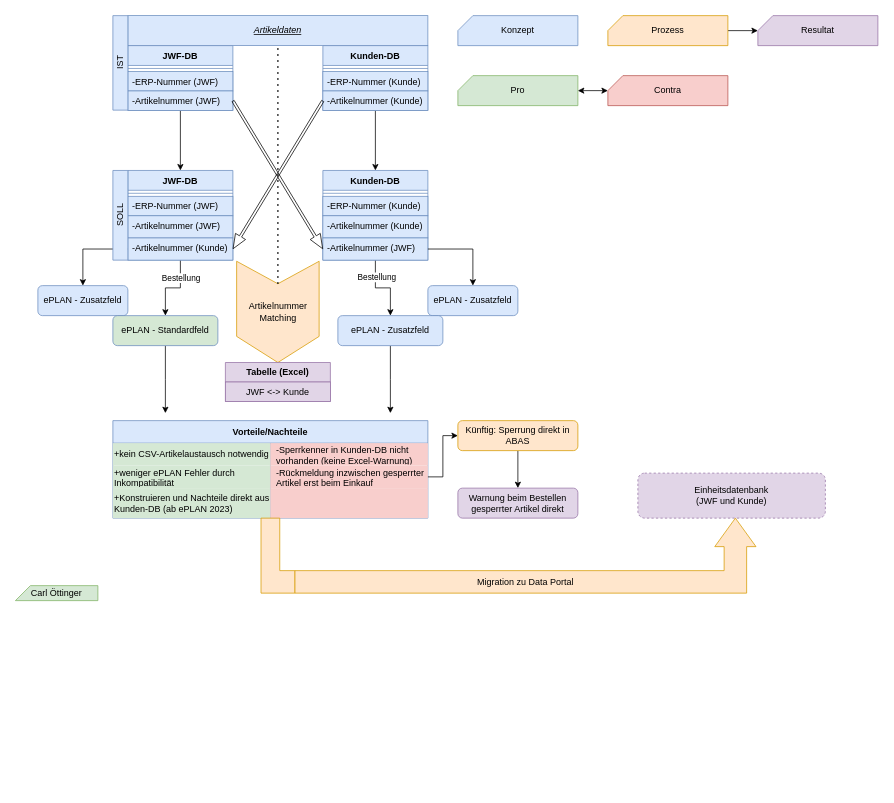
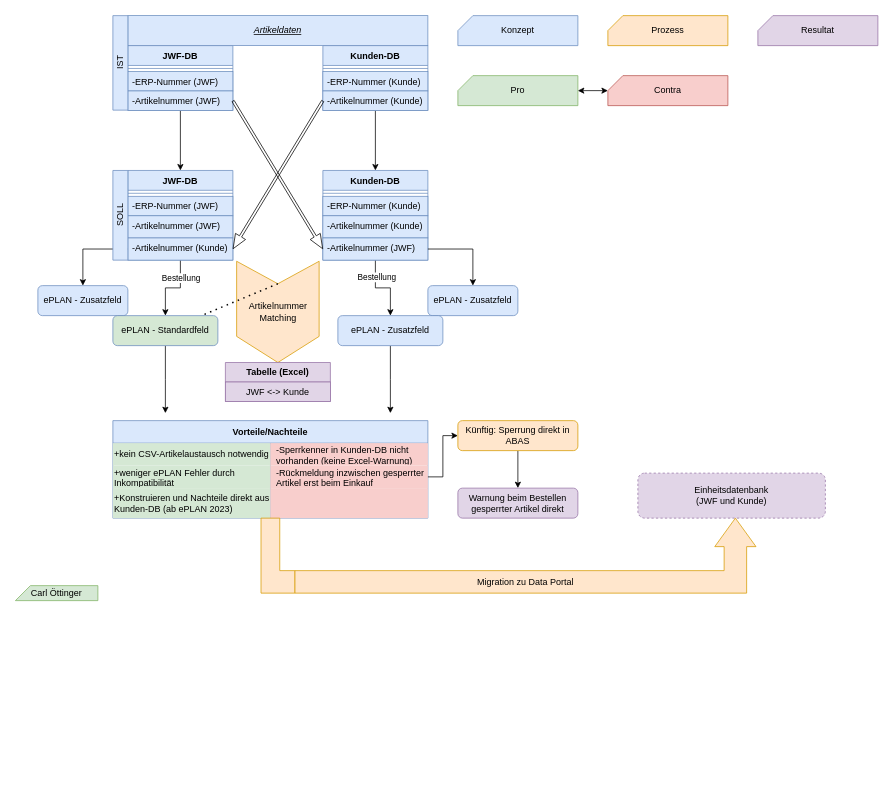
(740, 30) -> none
(278, 107) -> (241, 299)
